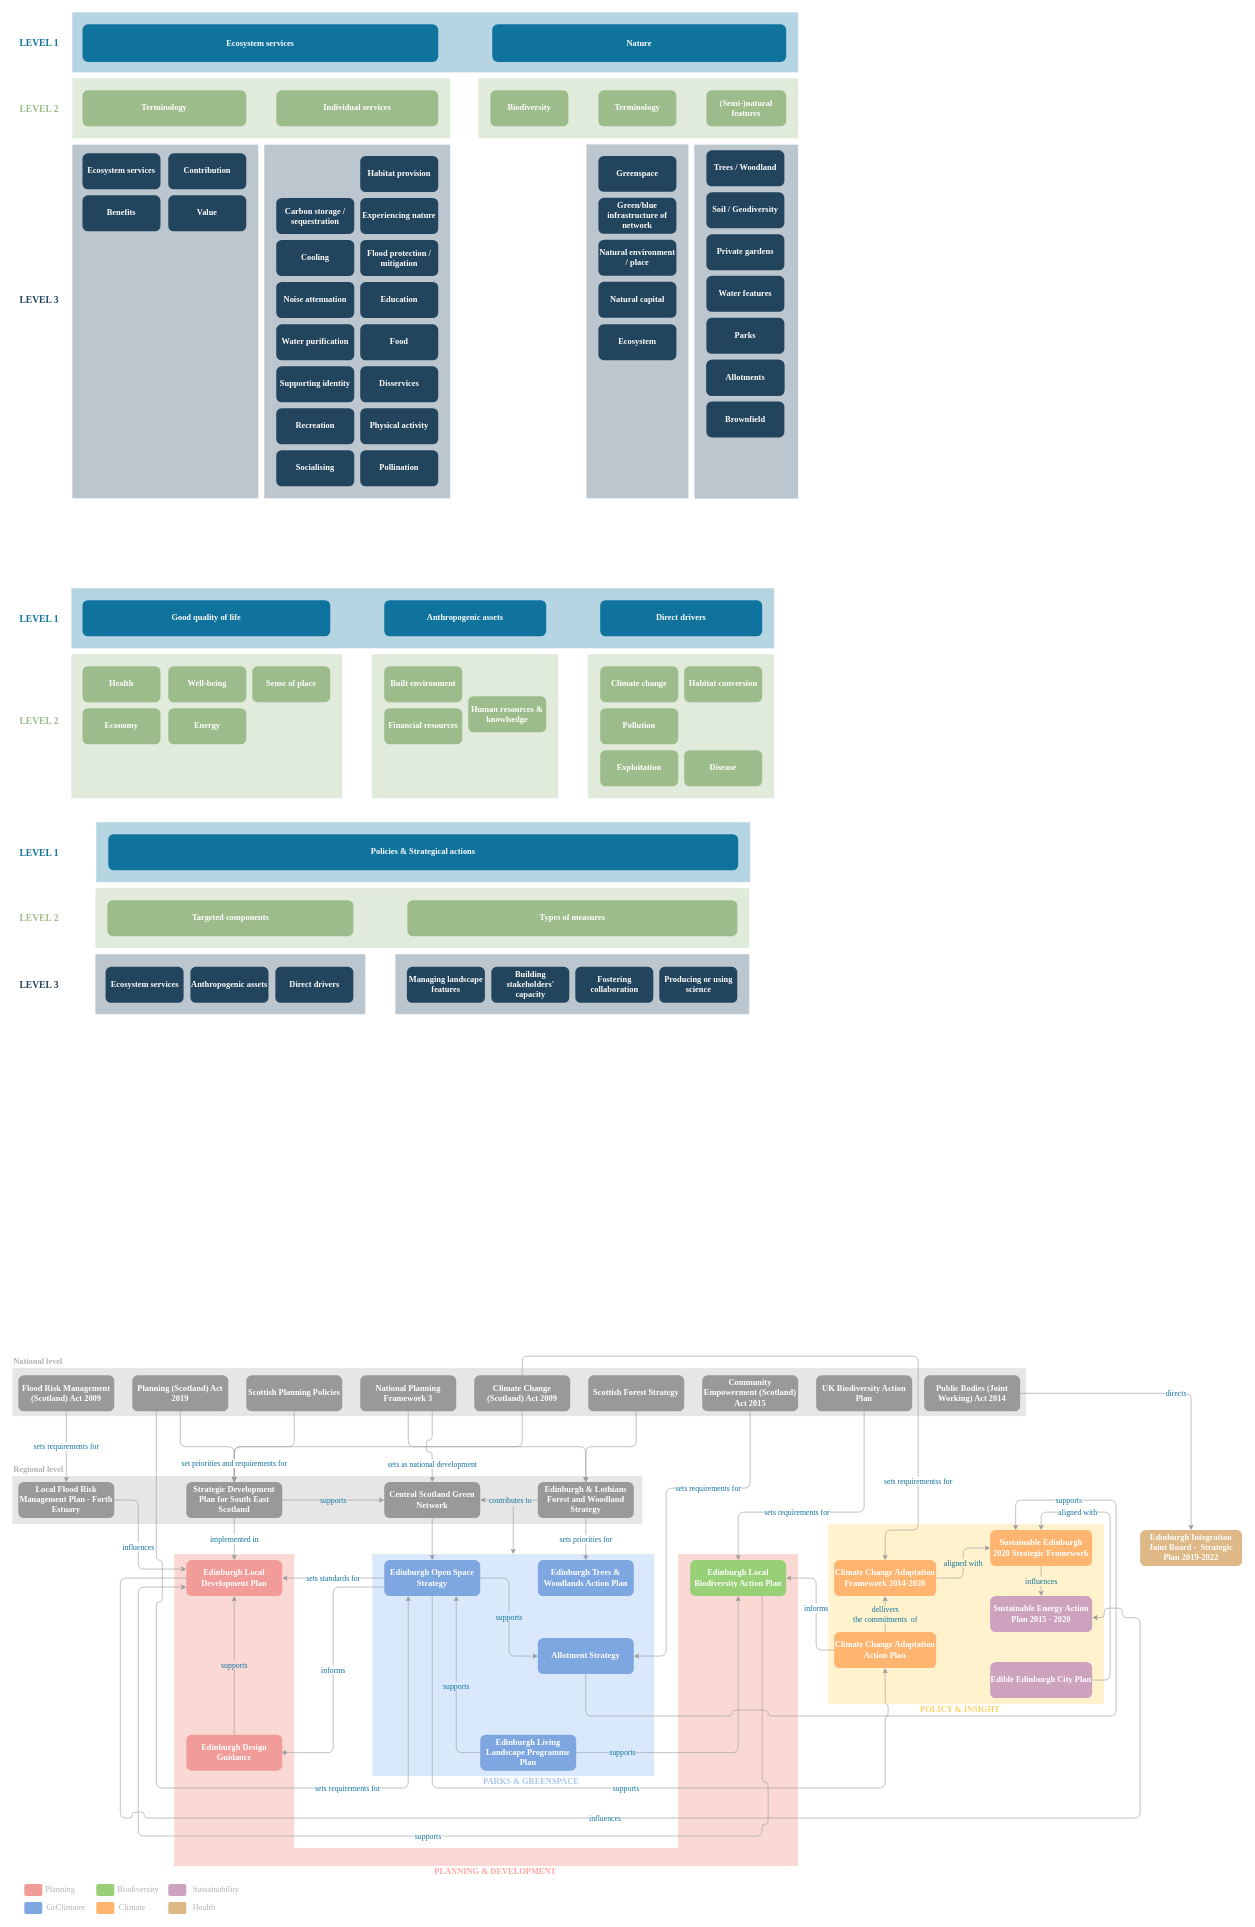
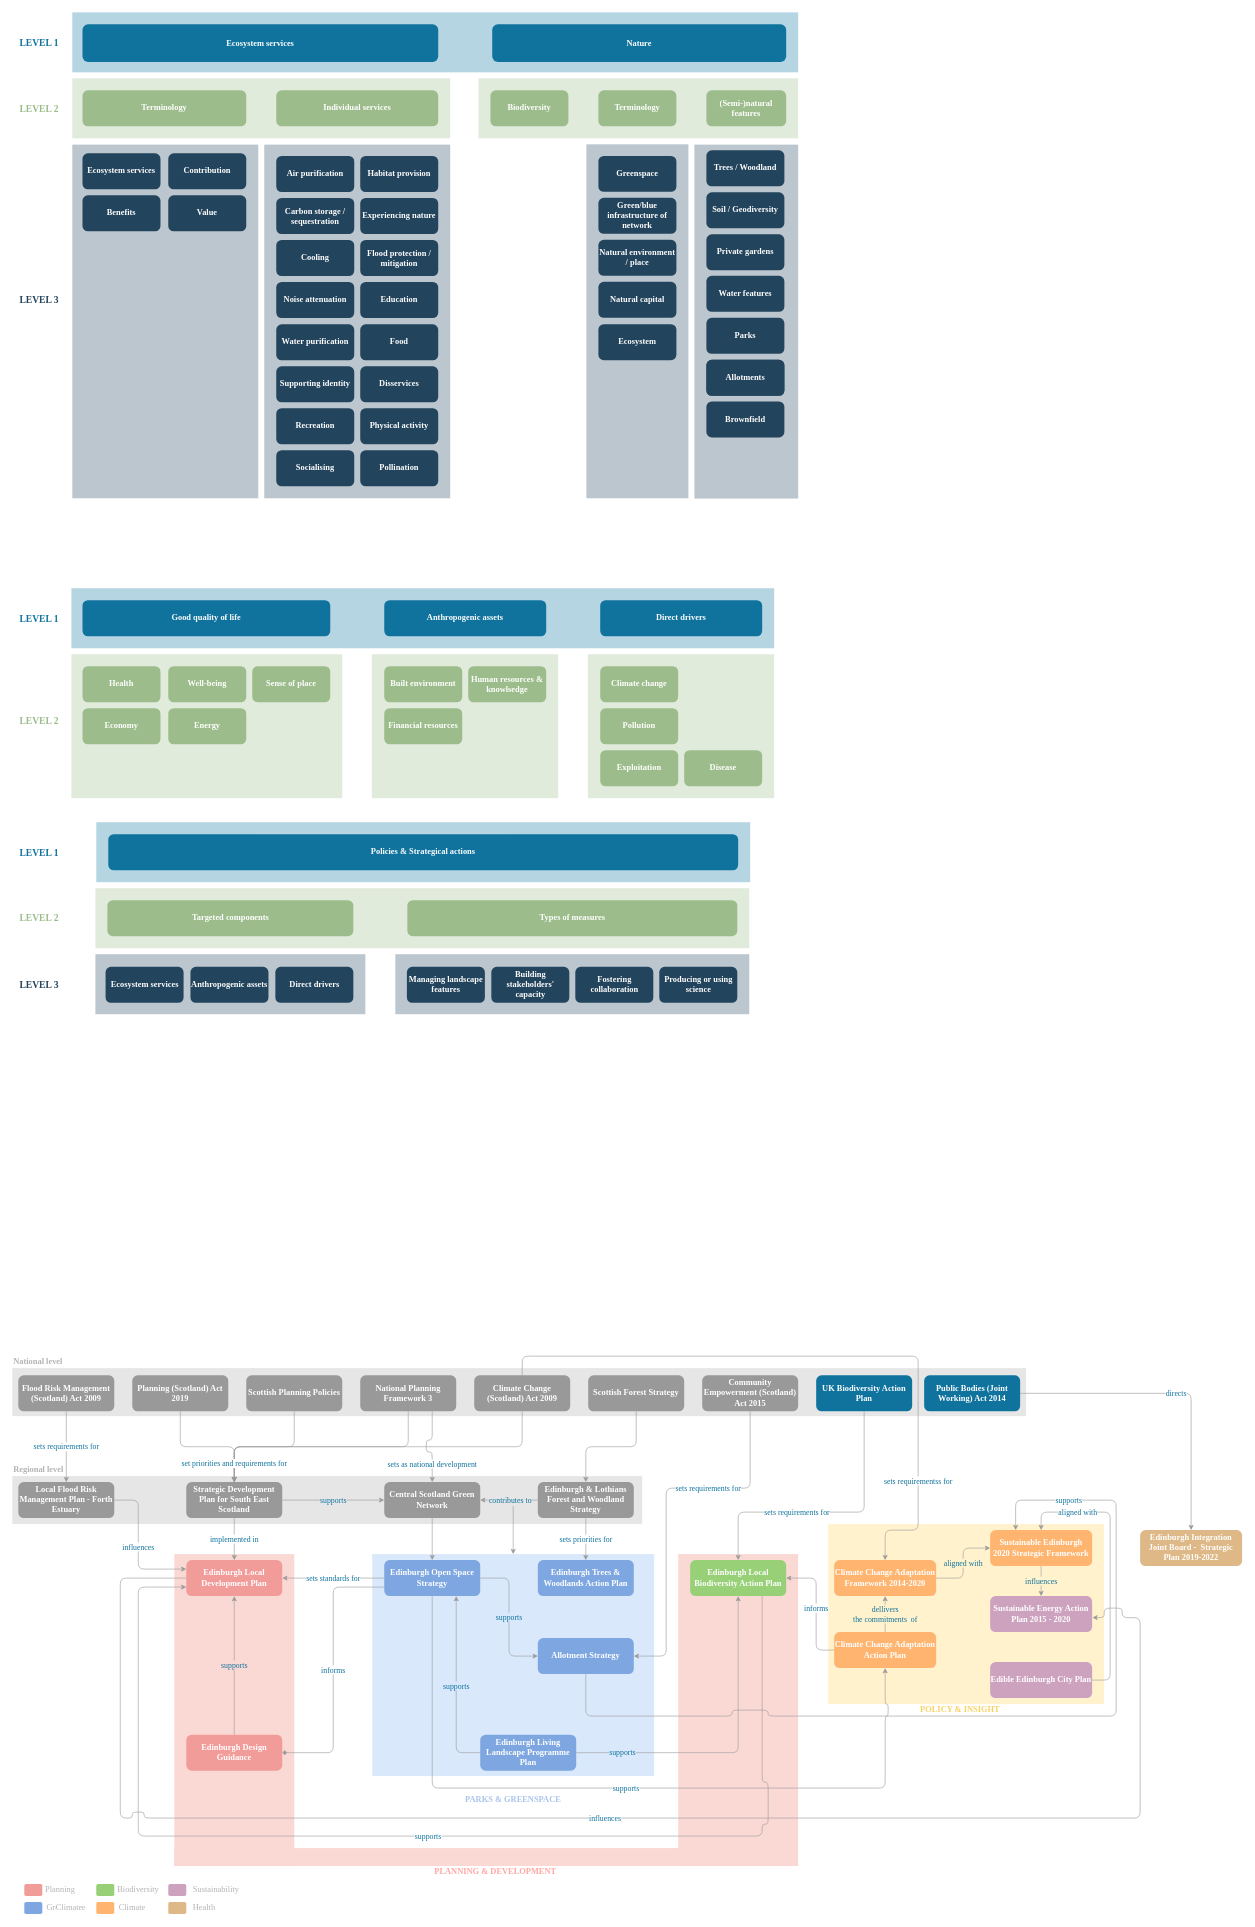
none -> (315, 174)
(723, 684) -> none
(507, 714) -> (507, 684)
(864, 1394) -> (864, 1394)
(972, 1394) -> (972, 1394)
(553, 1447) -> (408, 1442)
(531, 1782) -> (513, 1800)
(347, 1788) -> none
